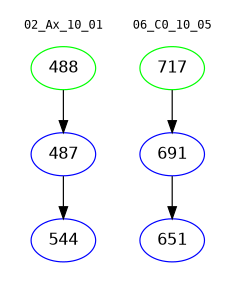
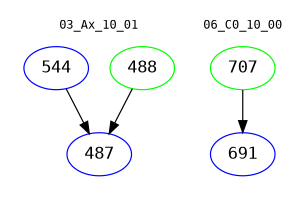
(64, 26) -> (99, 26)
(173, 26) -> (243, 26)
(172, 68) -> (243, 68)
(63, 191) -> (75, 106)
(172, 240) -> none
